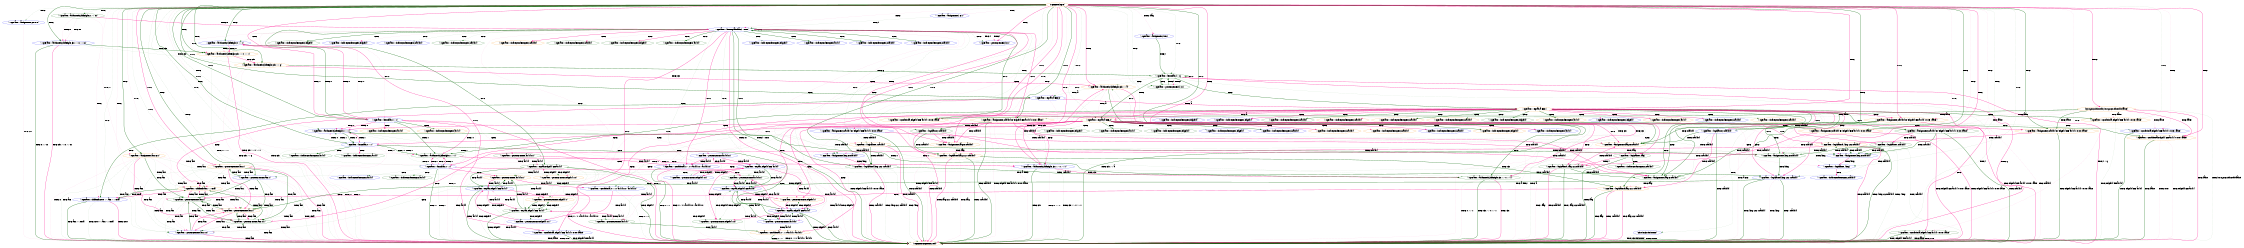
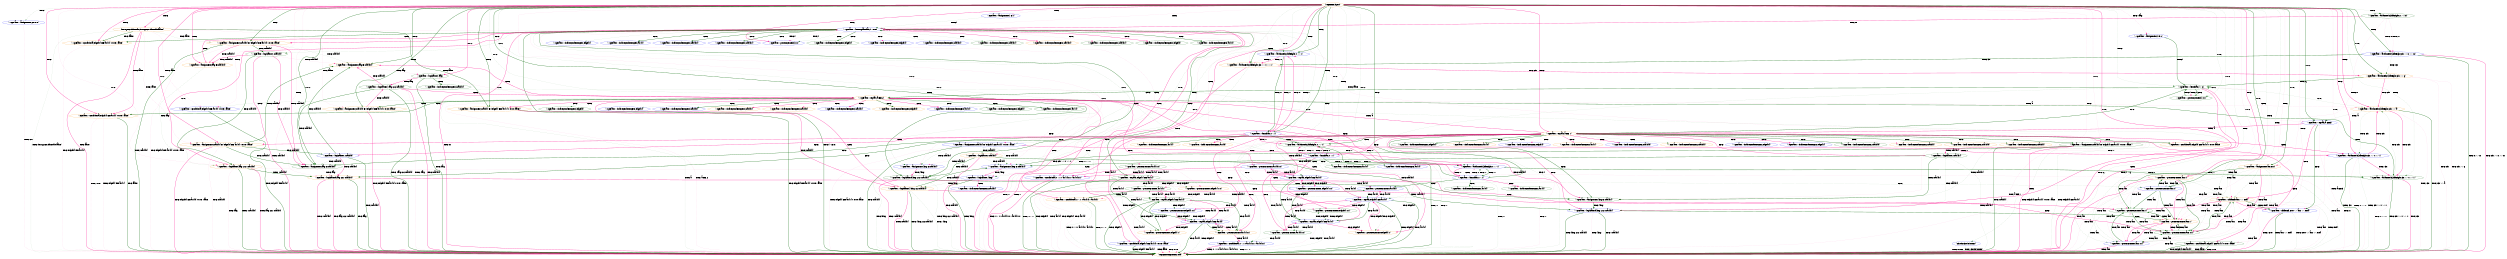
(1377, 123) -> (537, 95)
(1606, 161) -> (409, 82)
none -> (966, 247)
